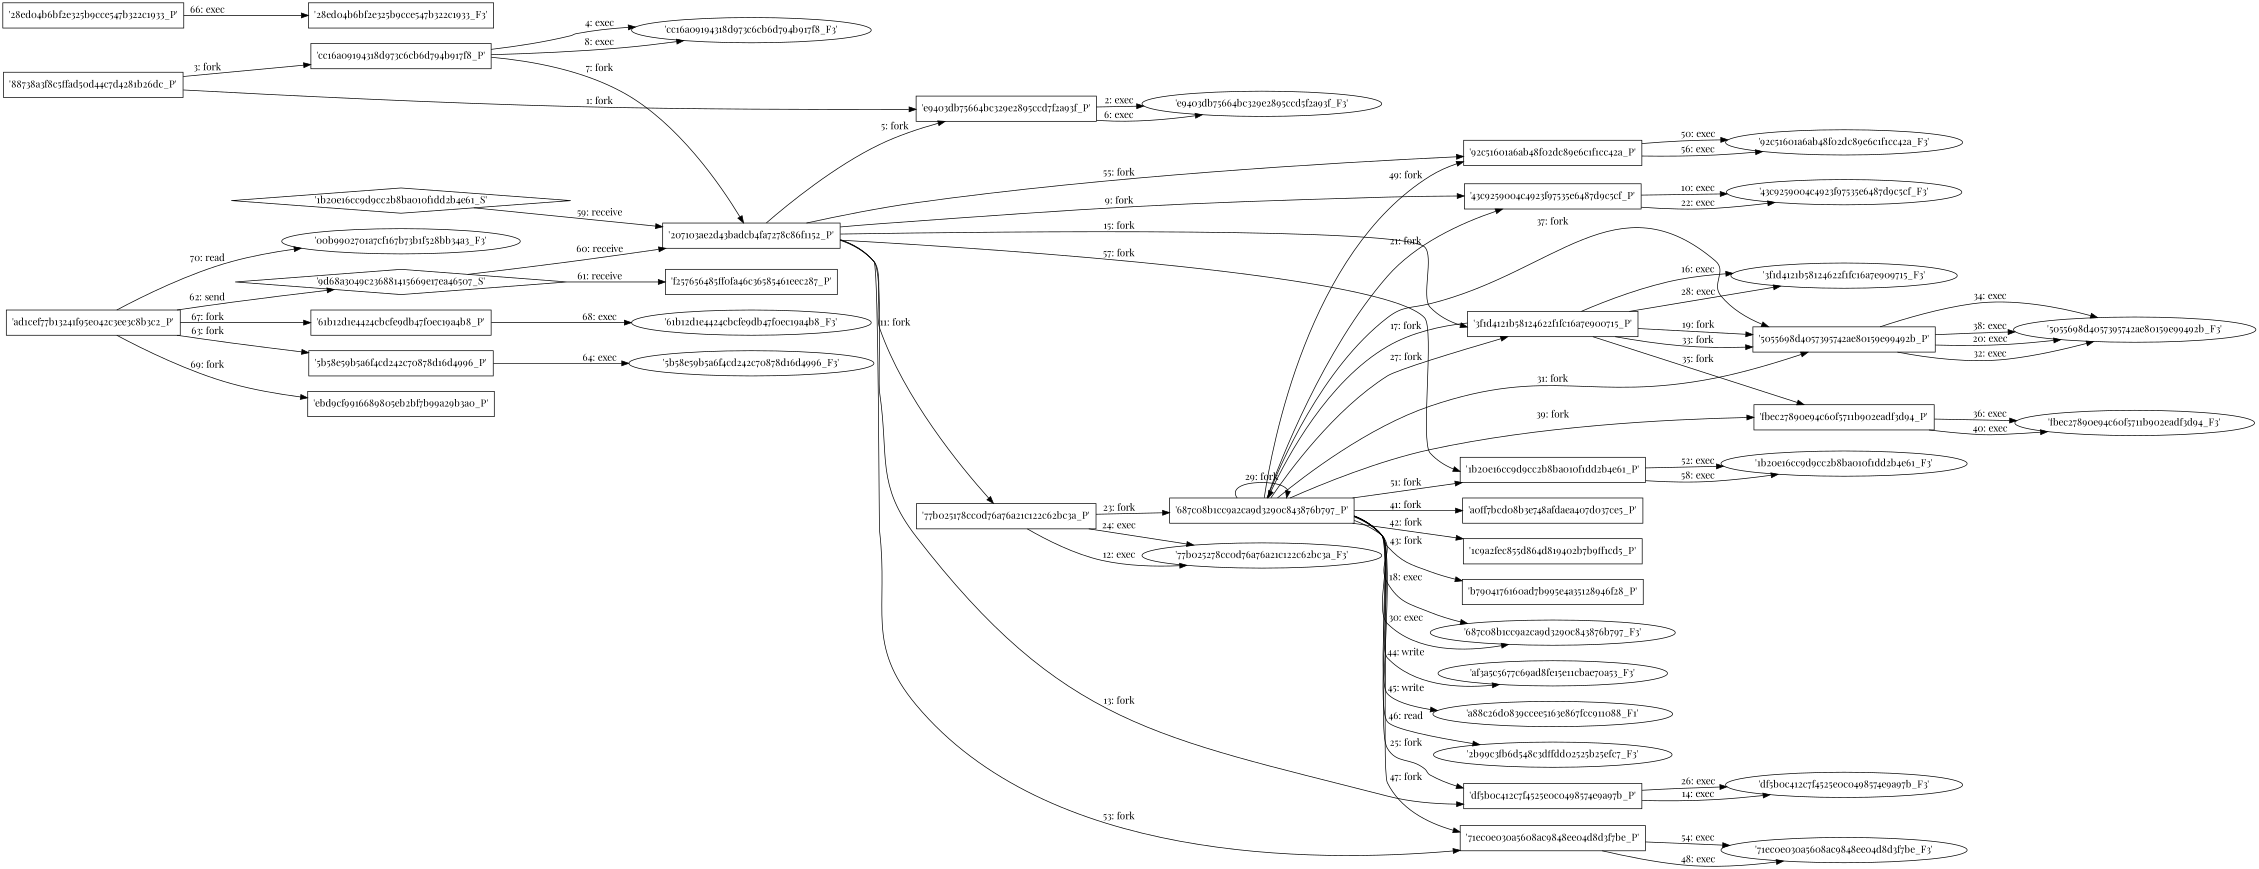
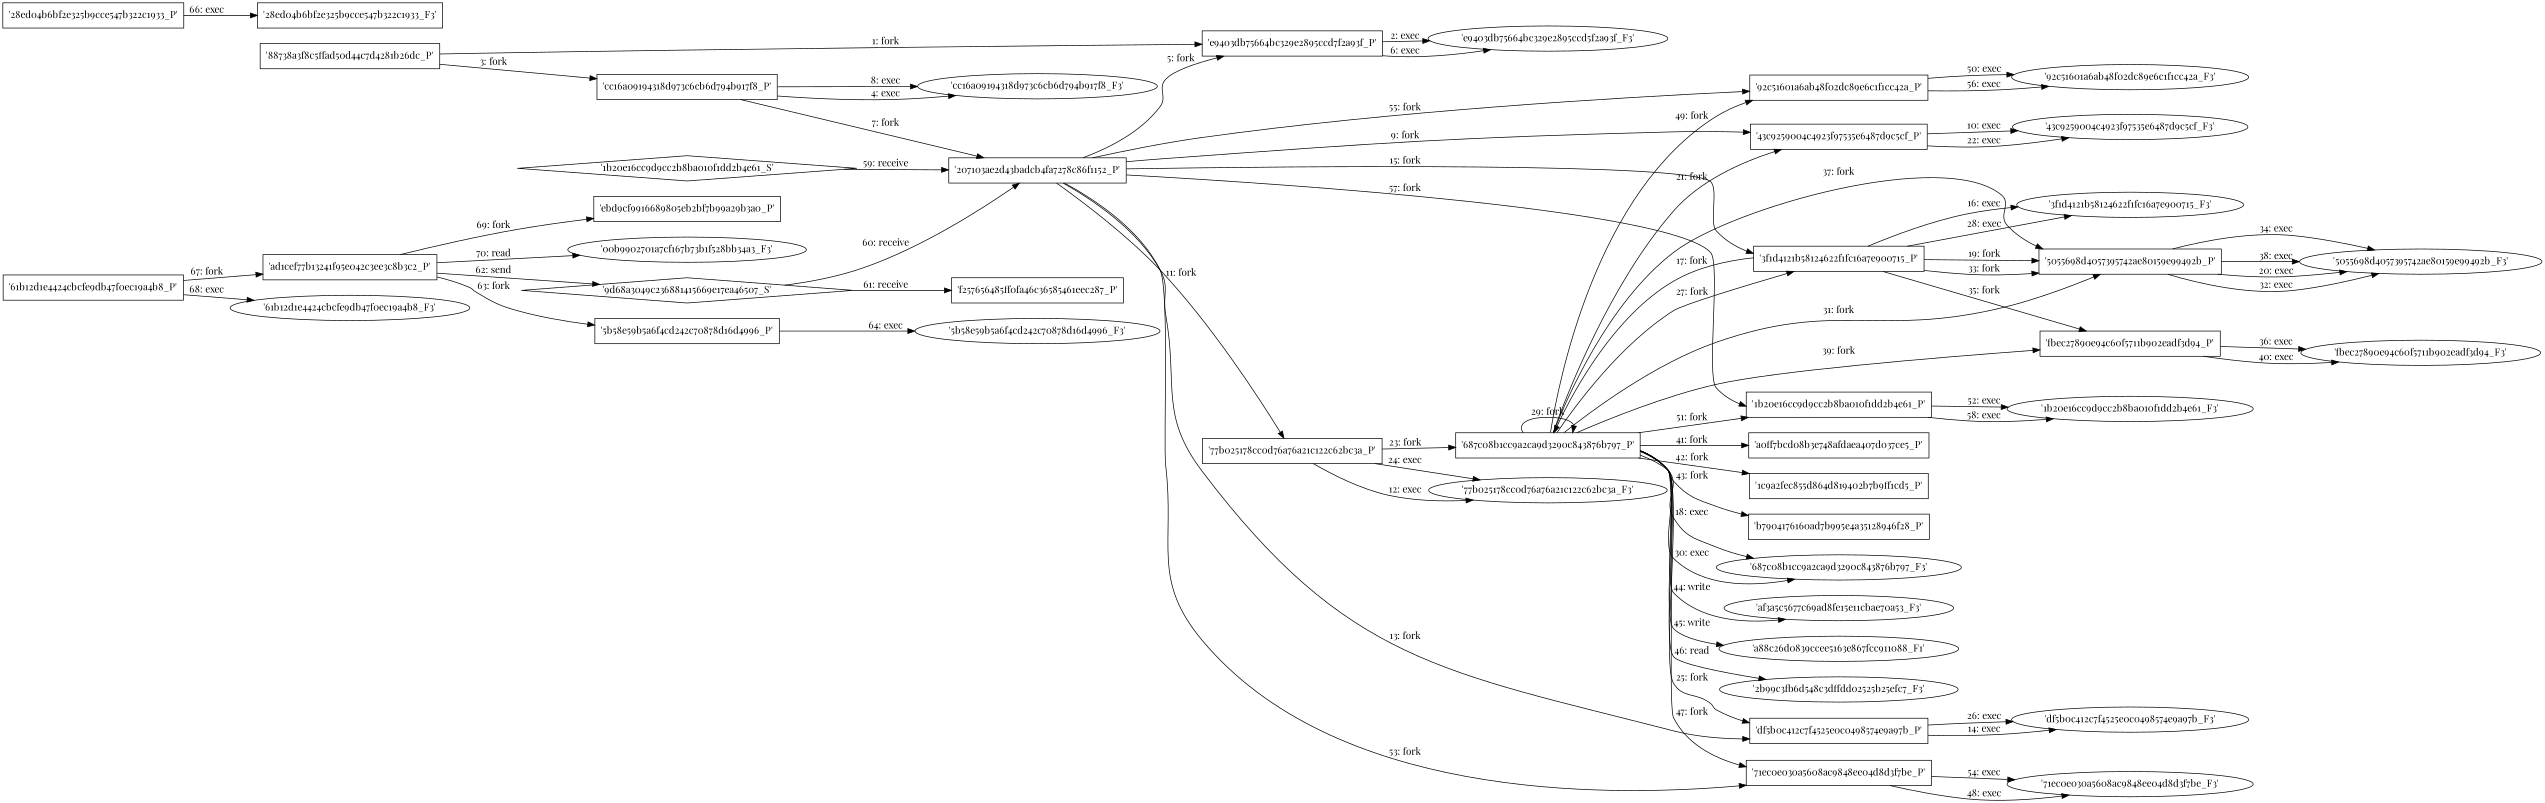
(1844, 276) -> (2130, 205)
(242, 323) -> (220, 278)
(1262, 555) -> (1548, 490)
